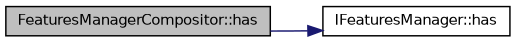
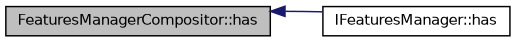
(289, 31) -> (304, 11)
